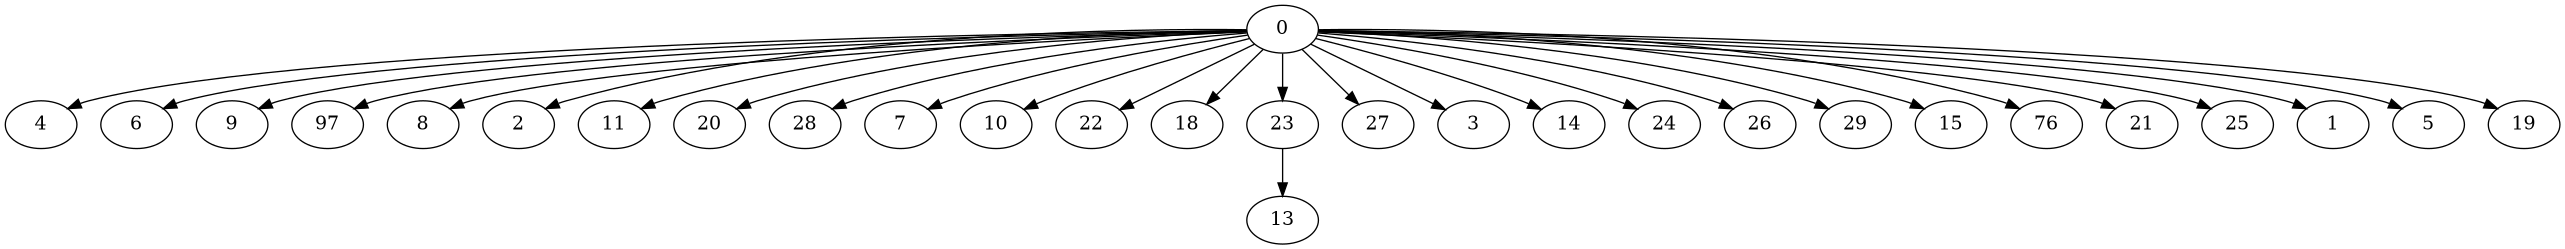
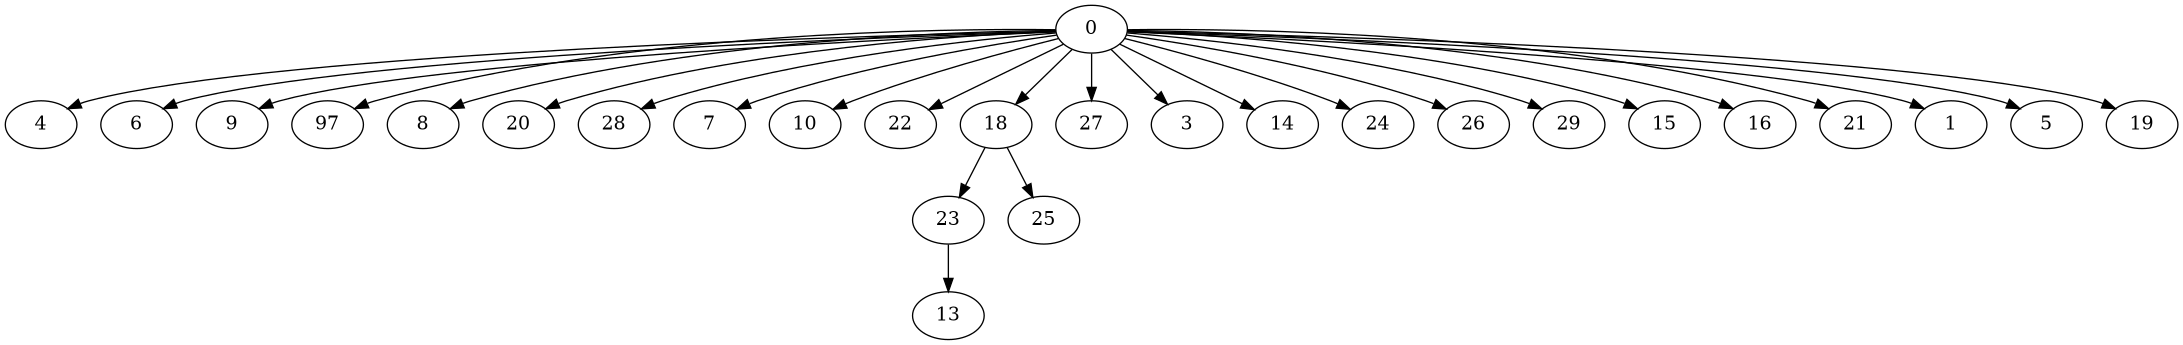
(1283, 70) -> (975, 166)
(1980, 70) -> (1017, 166)
(519, 125) -> none
(614, 125) -> none
(2047, 125) -> (1760, 125)
